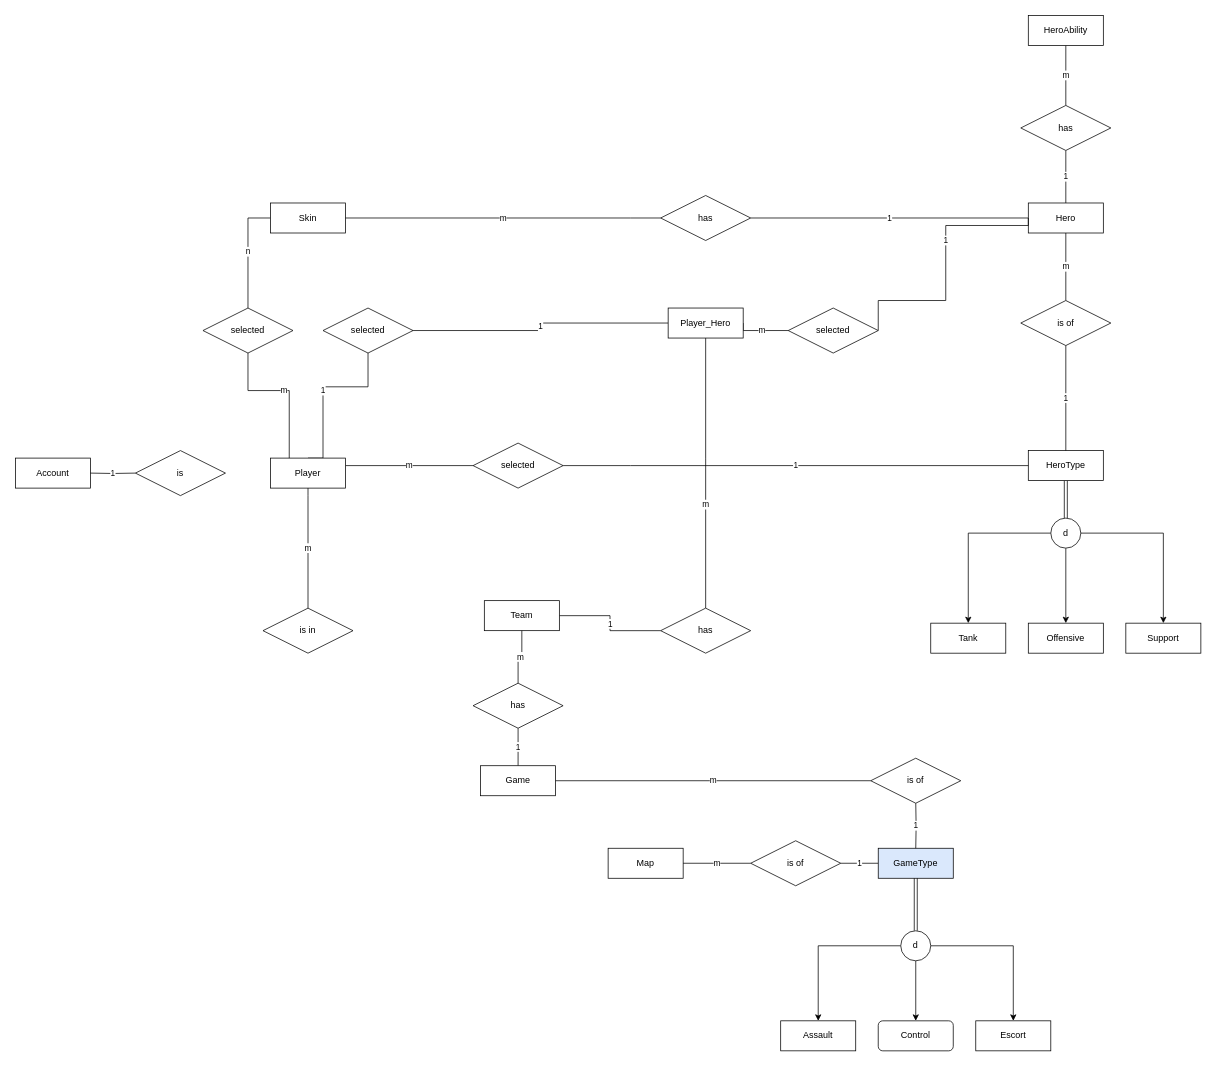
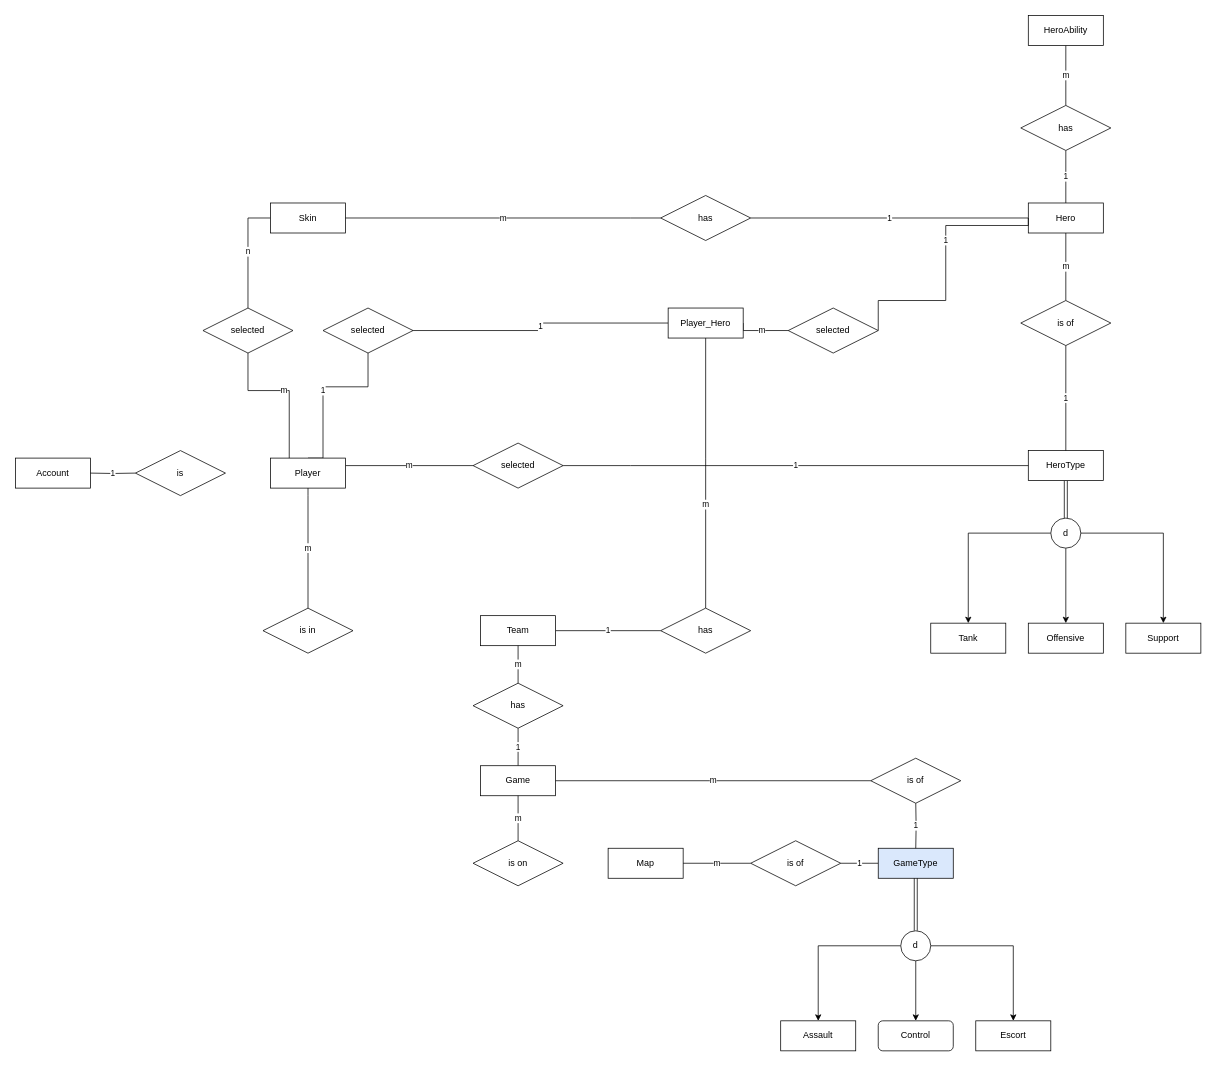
(522, 615) -> (518, 630)
none -> (518, 817)
none -> (518, 863)
